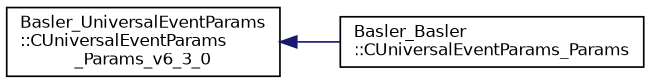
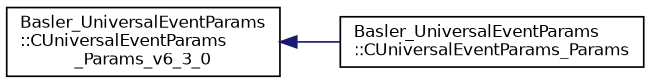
(492, 42) -> (492, 42)
